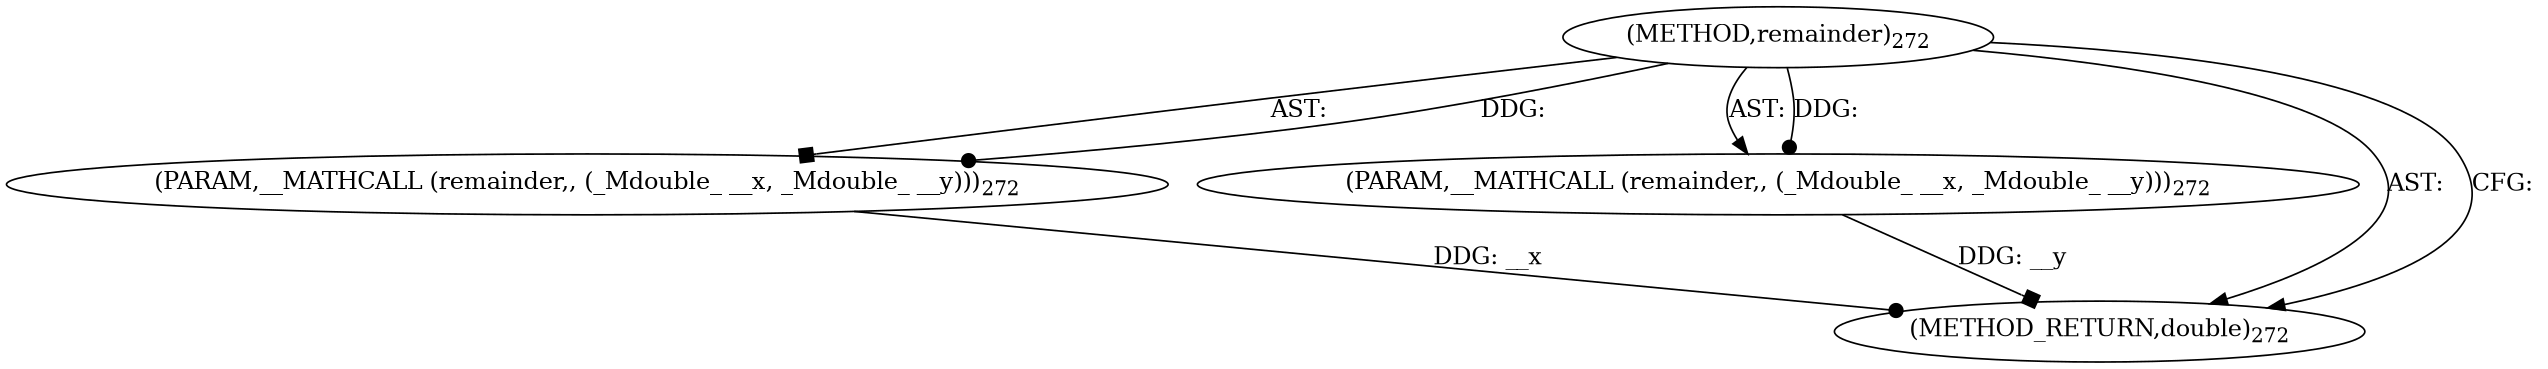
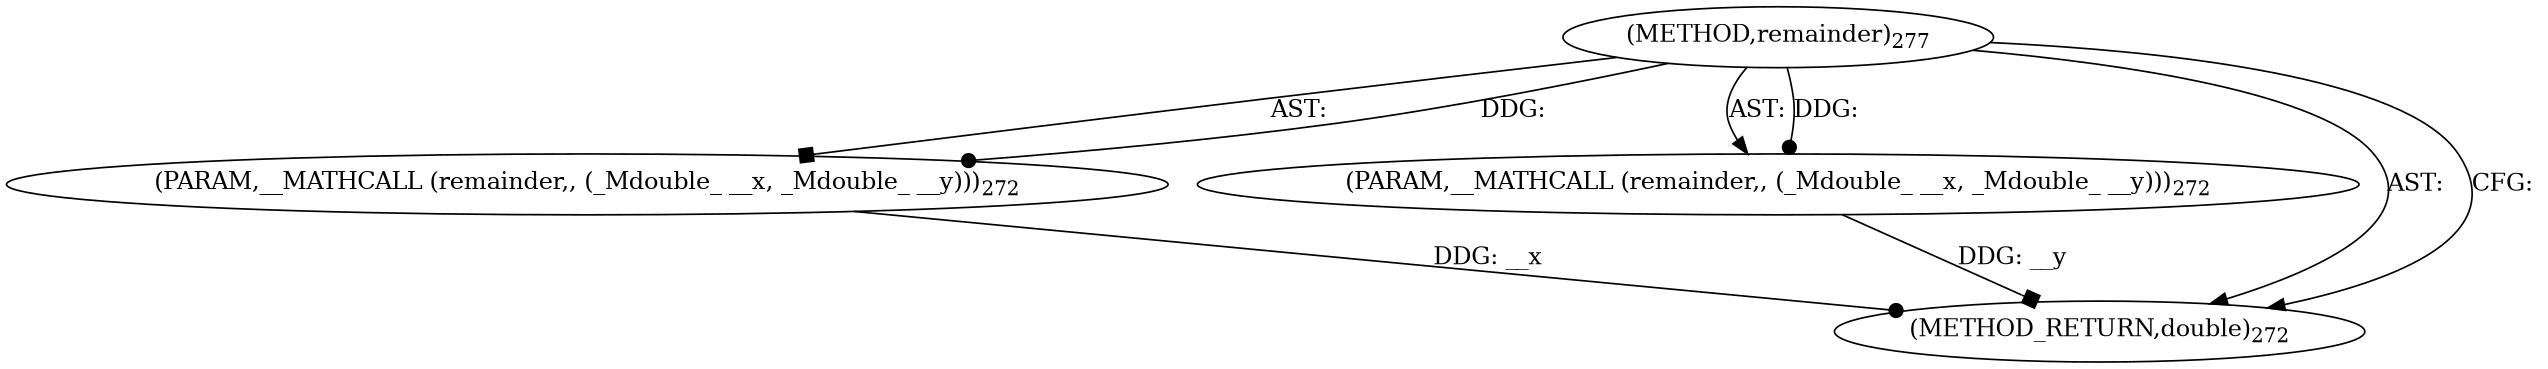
(1911, 35) -> (1911, 35)
